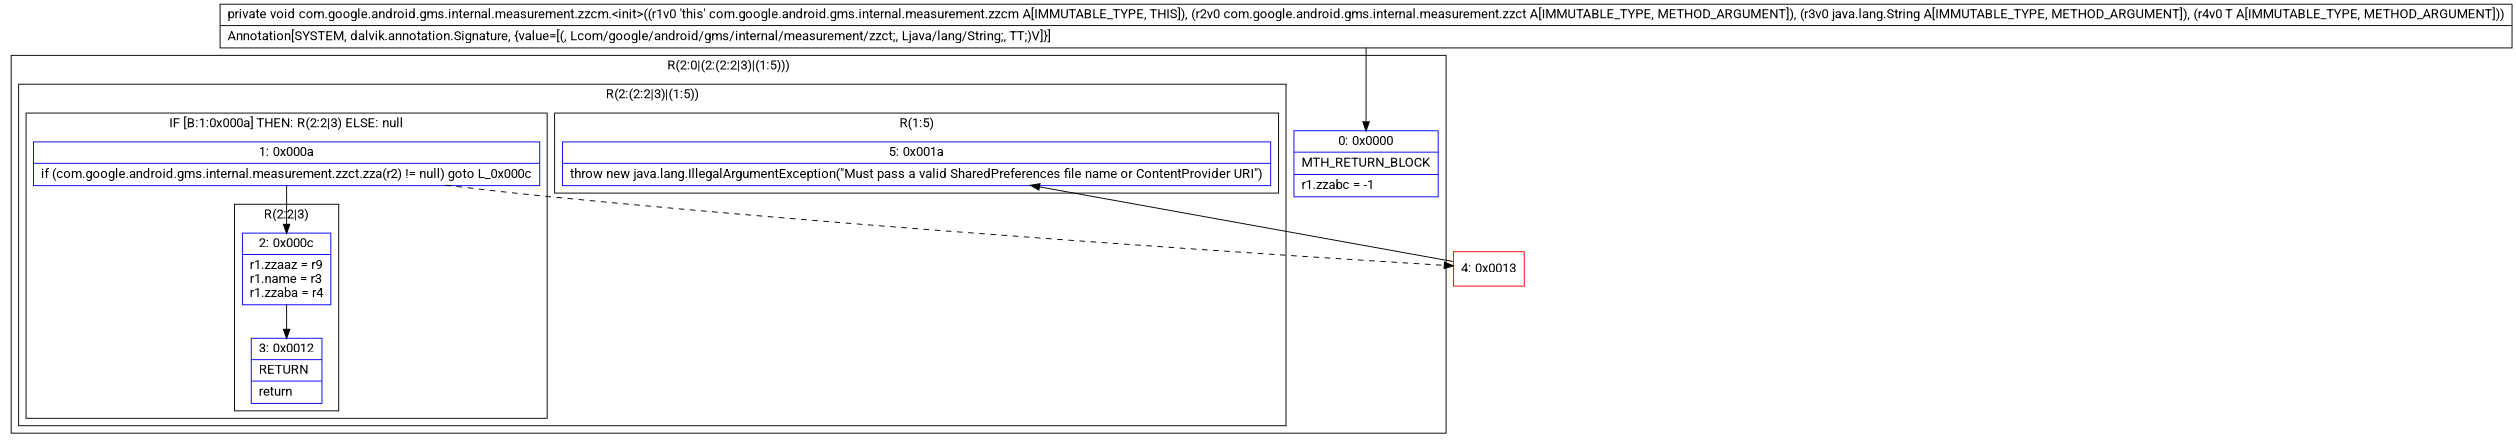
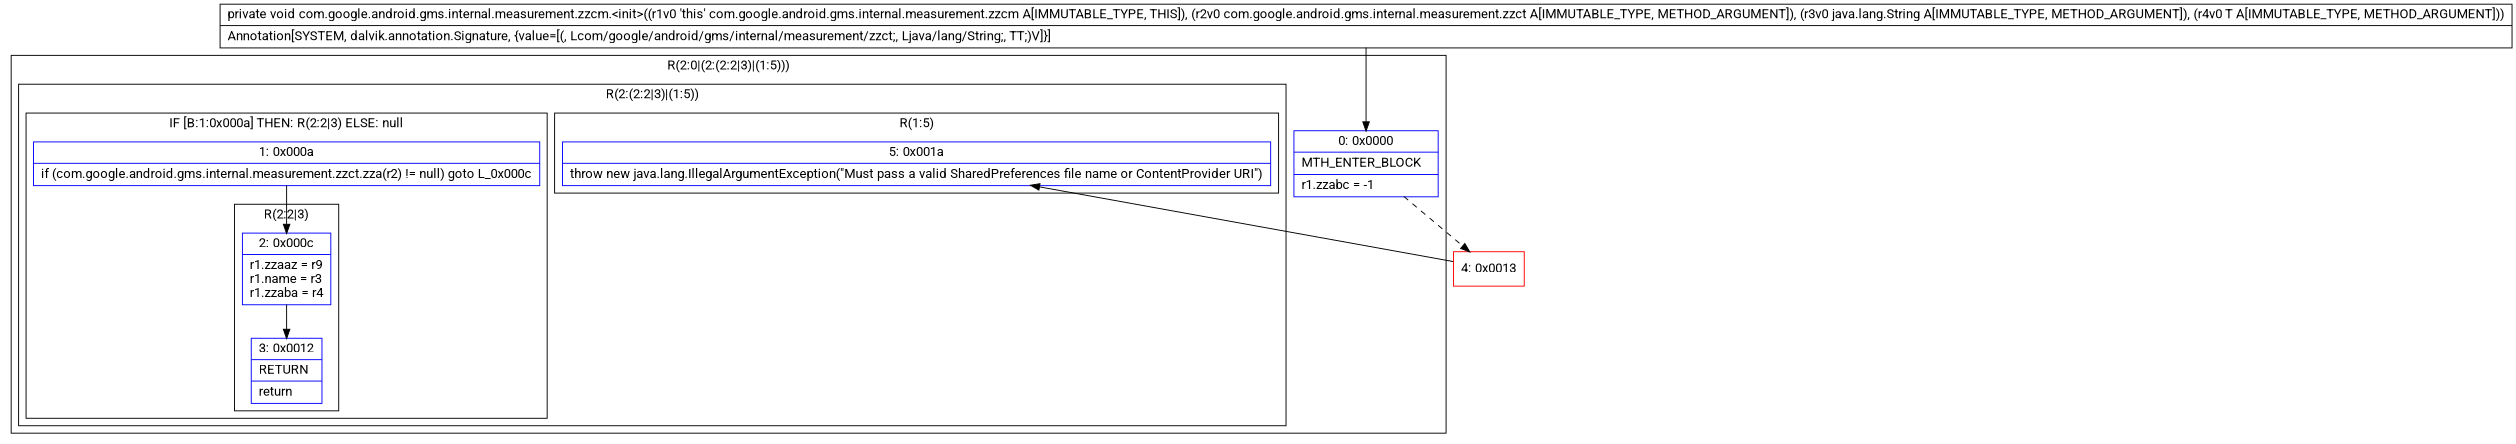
(1366, 163) -> (1362, 163)
(944, 231) -> (1433, 221)
